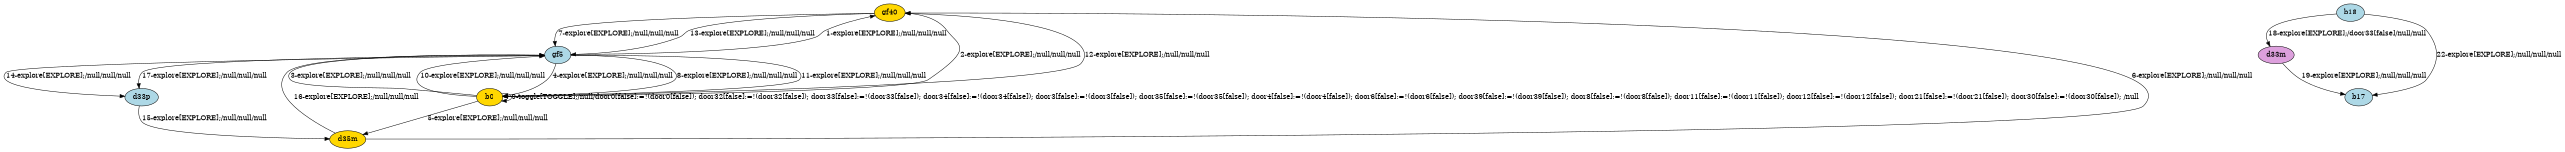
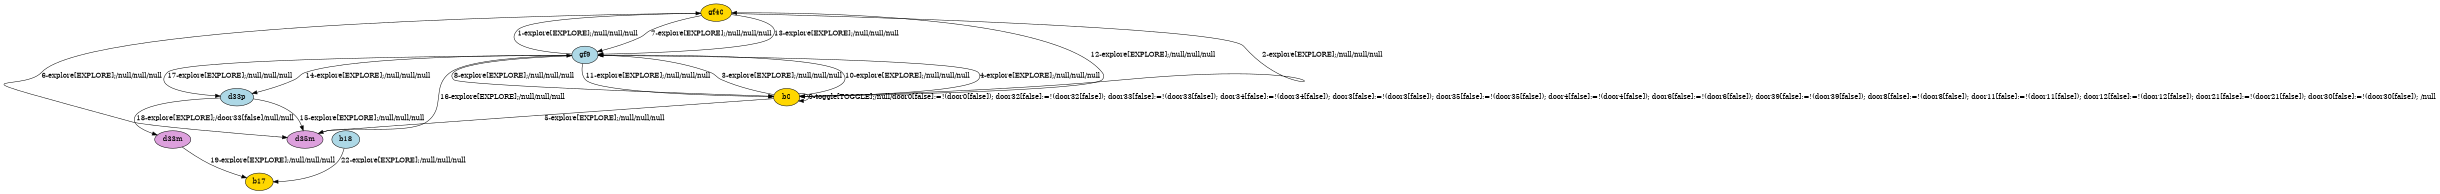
(2295, 19) -> (162, 104)
(558, 55) -> (585, 55)
(2359, 97) -> (259, 182)
(1882, 125) -> (206, 36)
(348, 140) -> (305, 140)
